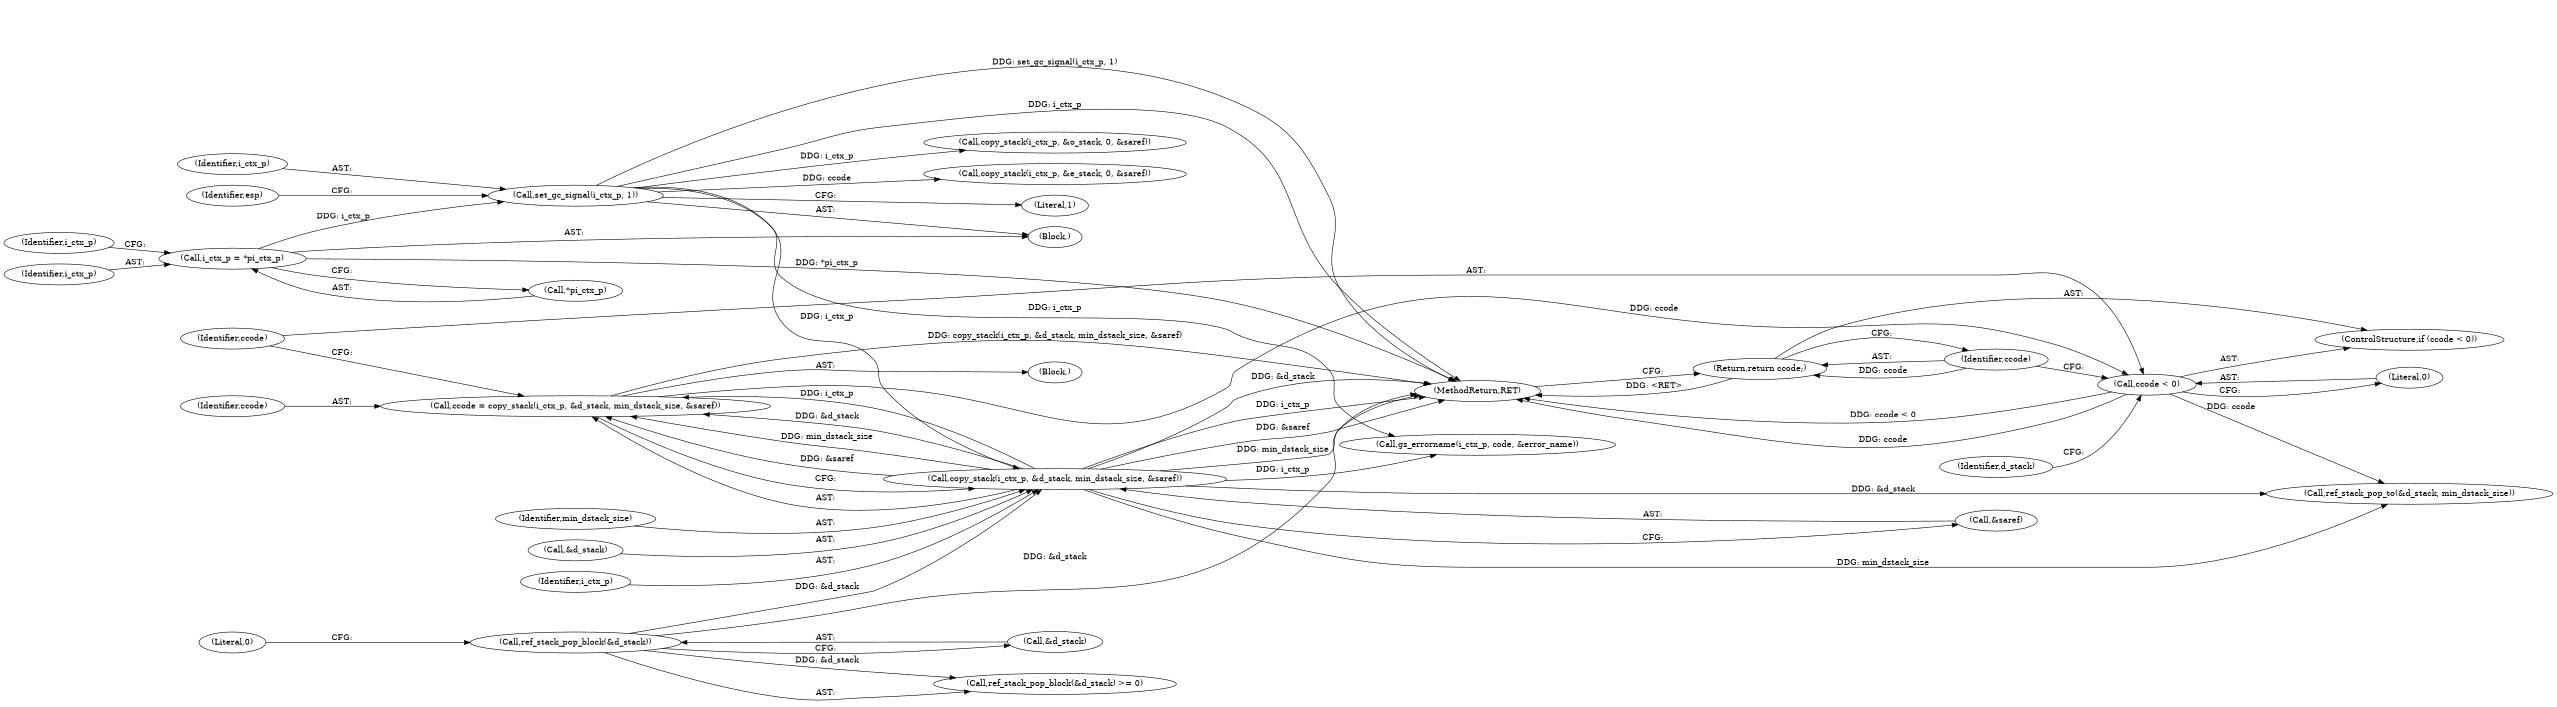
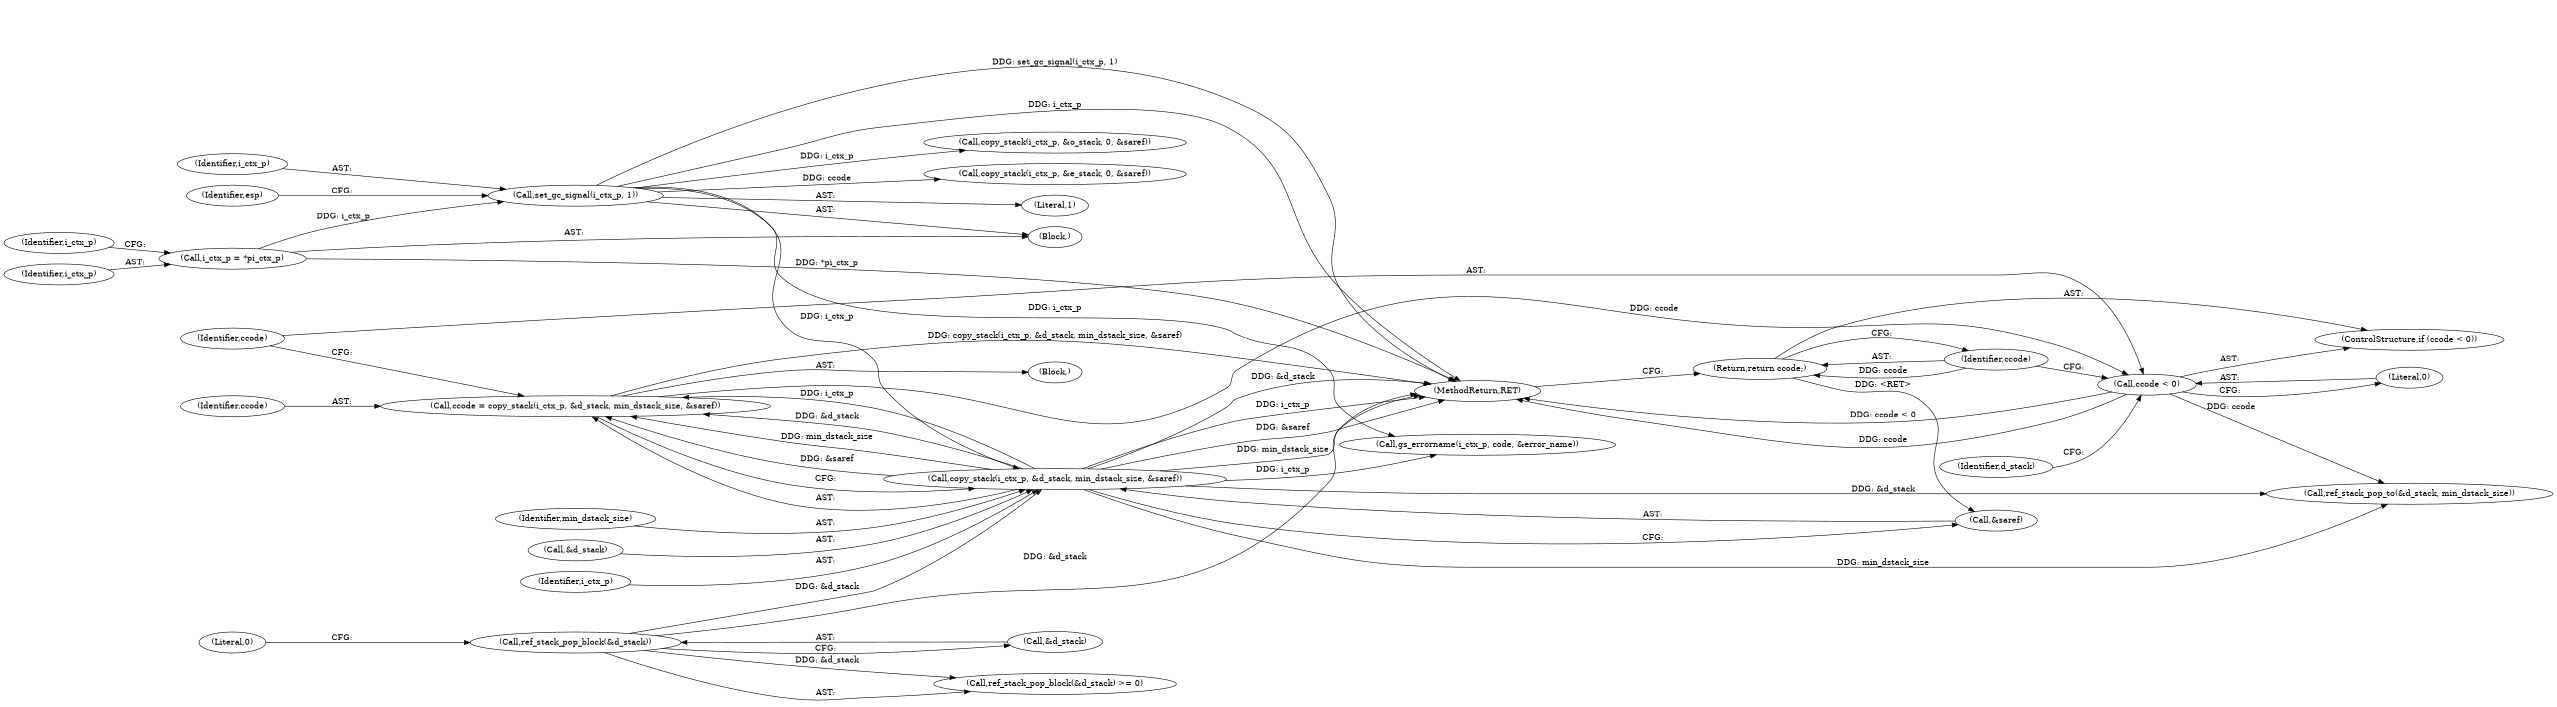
(827, 196) -> (827, 196)
(576, 291) -> none
(1638, 395) -> (1920, 400)
